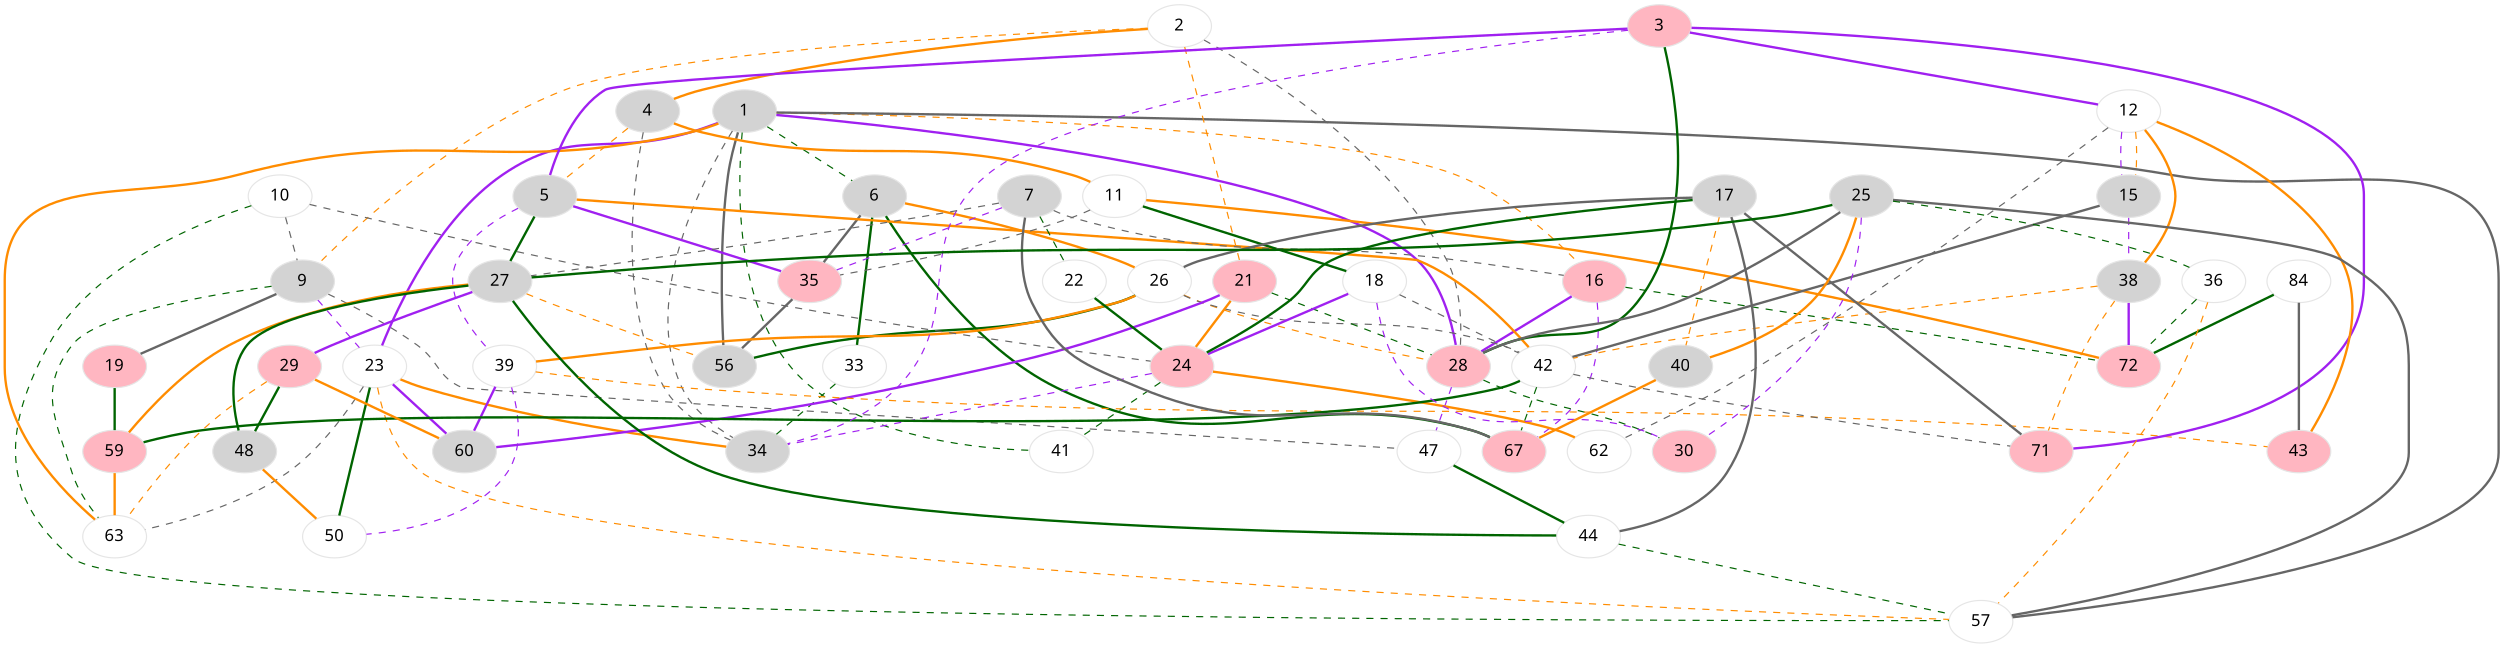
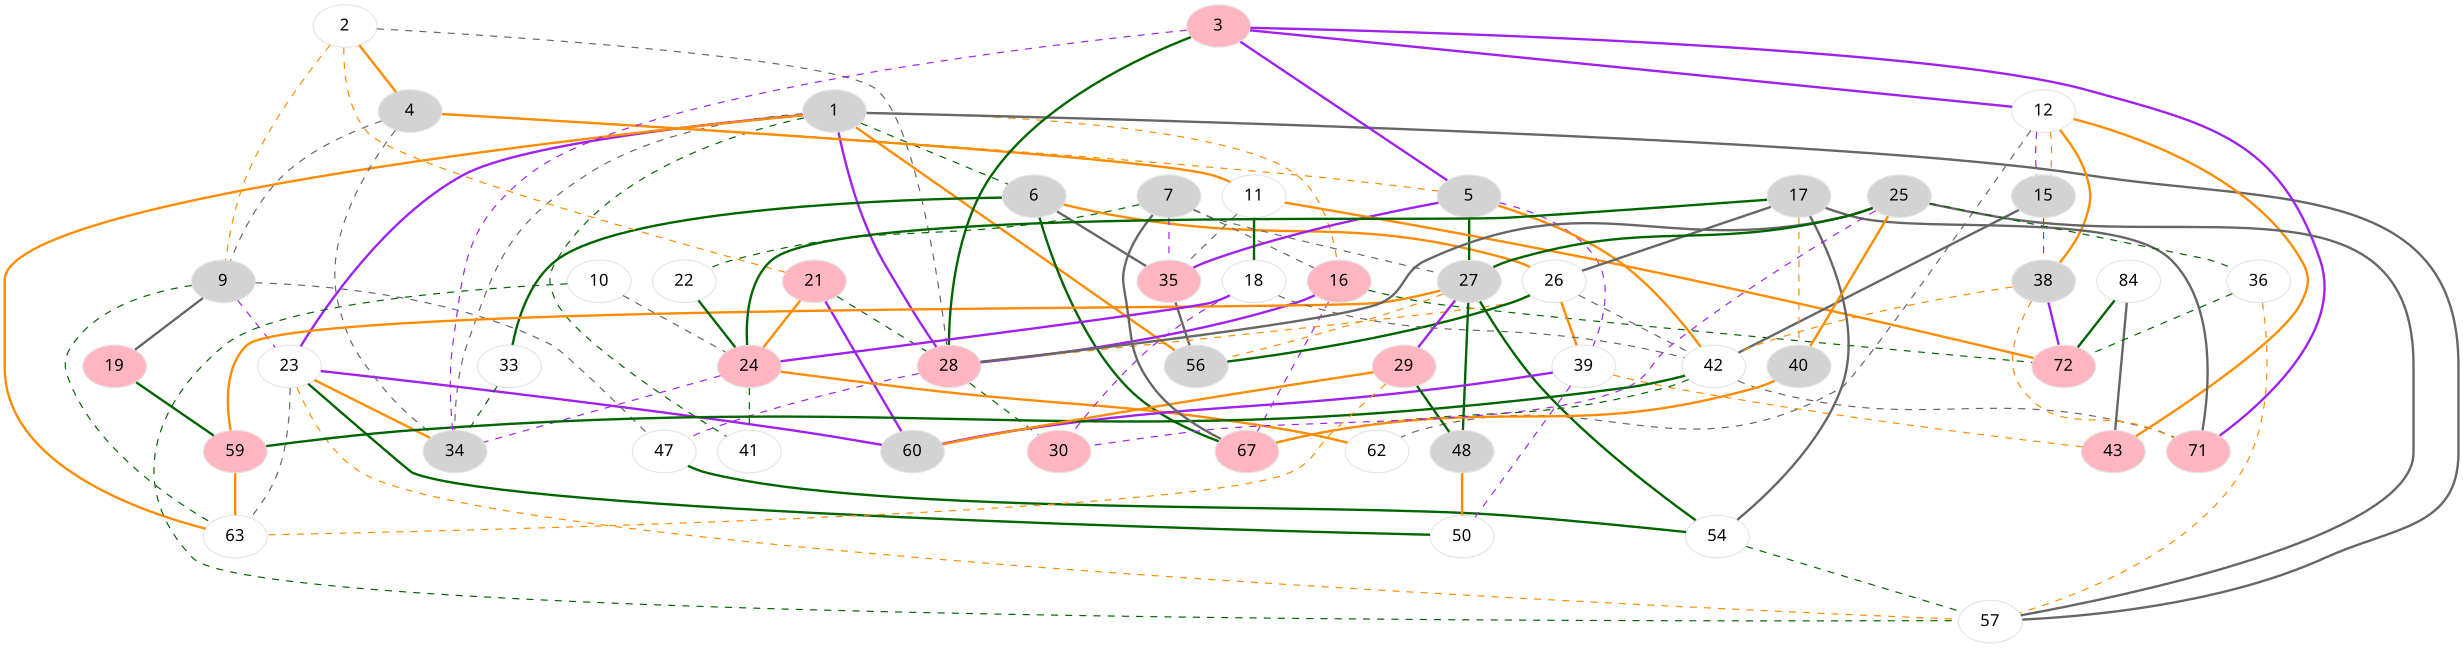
(723, 238) -> (1015, 239)
(291, 239) -> (288, 171)
(1589, 537) -> (1717, 537)
